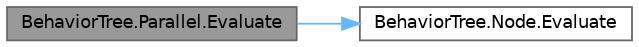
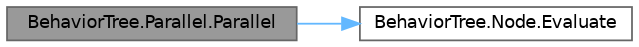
(152, 24) -> (152, 24)
